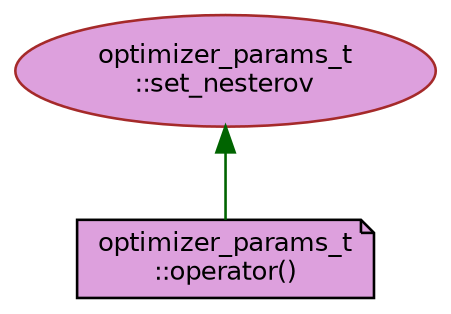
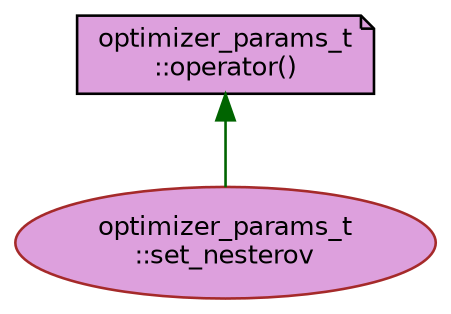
(226, 186) -> (226, 154)
